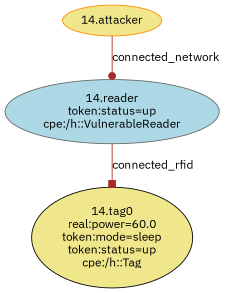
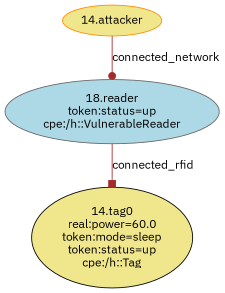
(112, 112) -> (112, 112)
